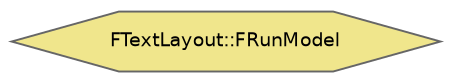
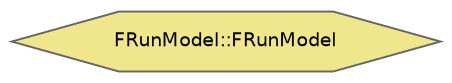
(226, 42) -> (226, 42)
